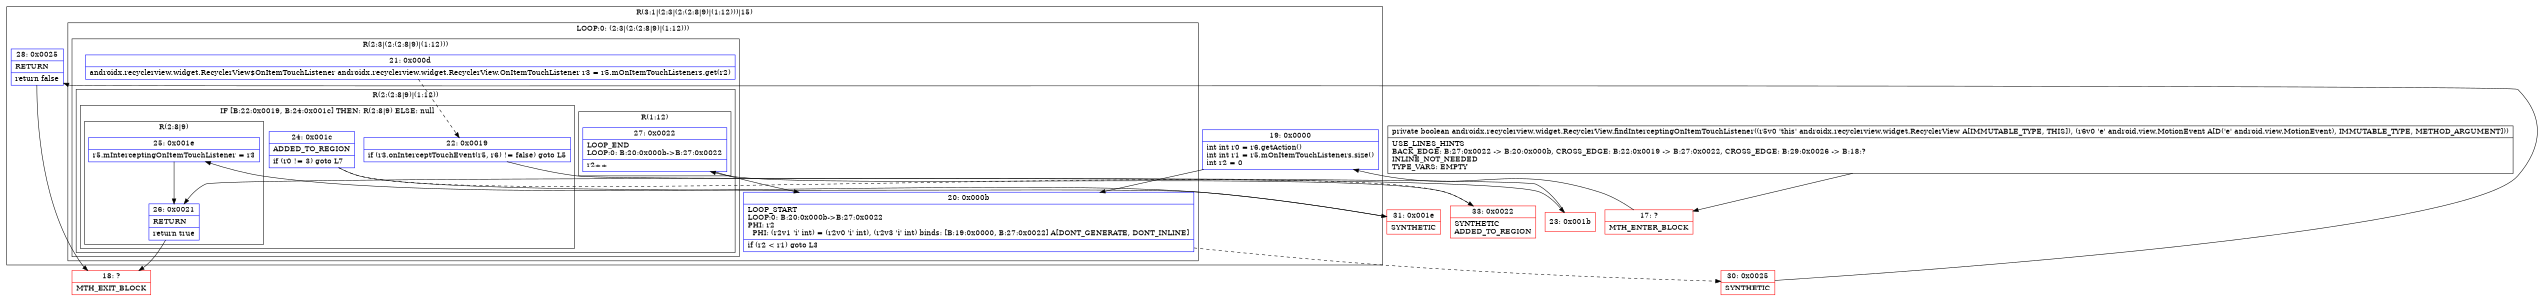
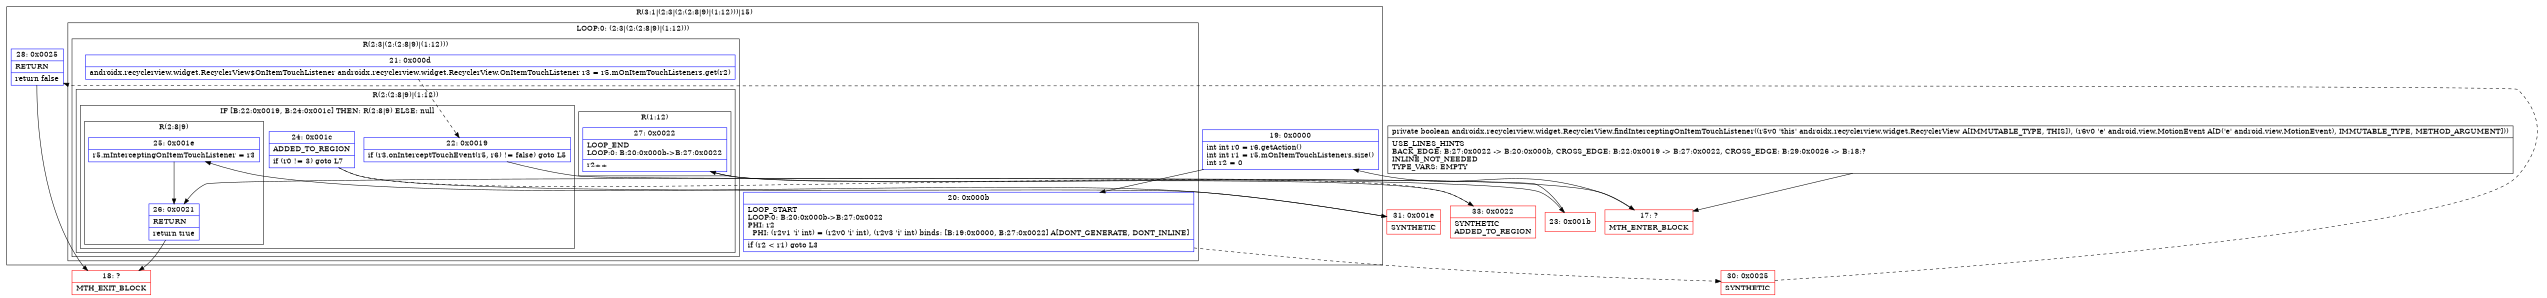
(1719, 86) -> (1719, 86)
(752, 182) -> (1172, 180)
